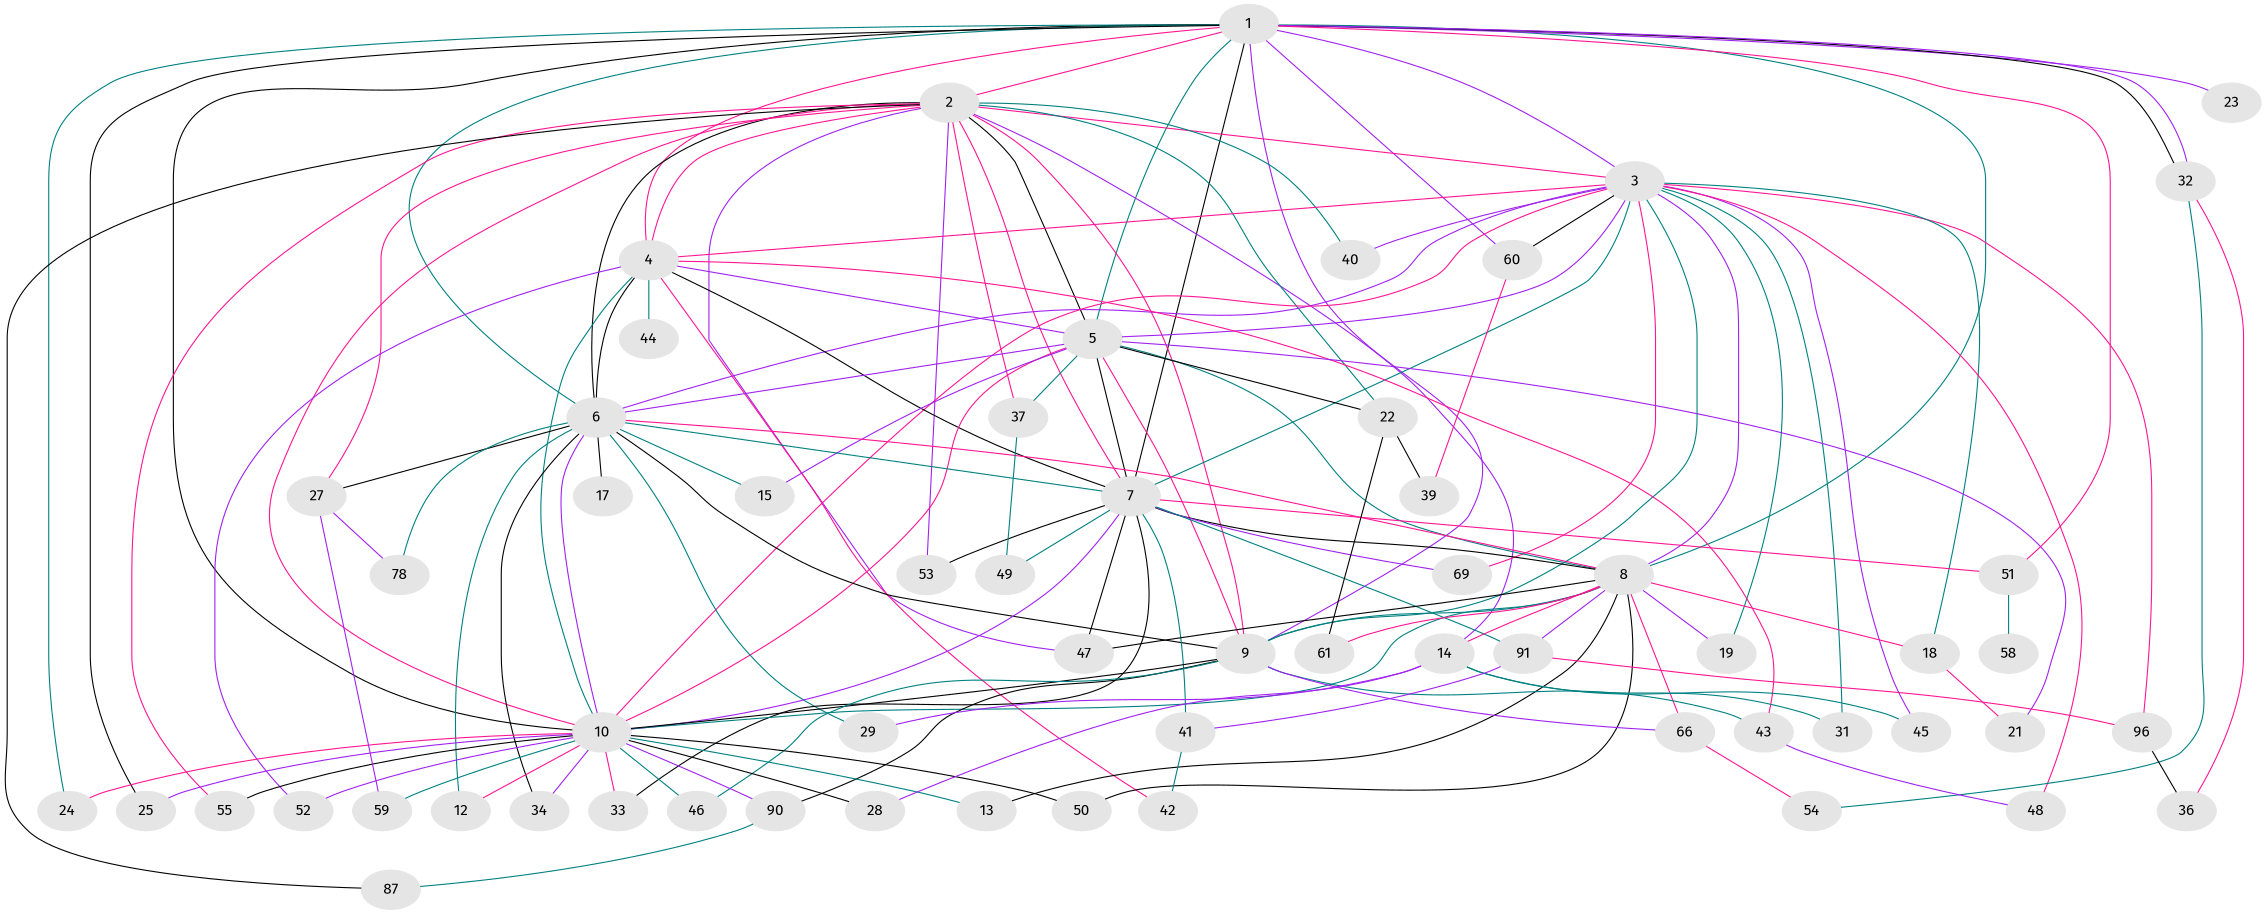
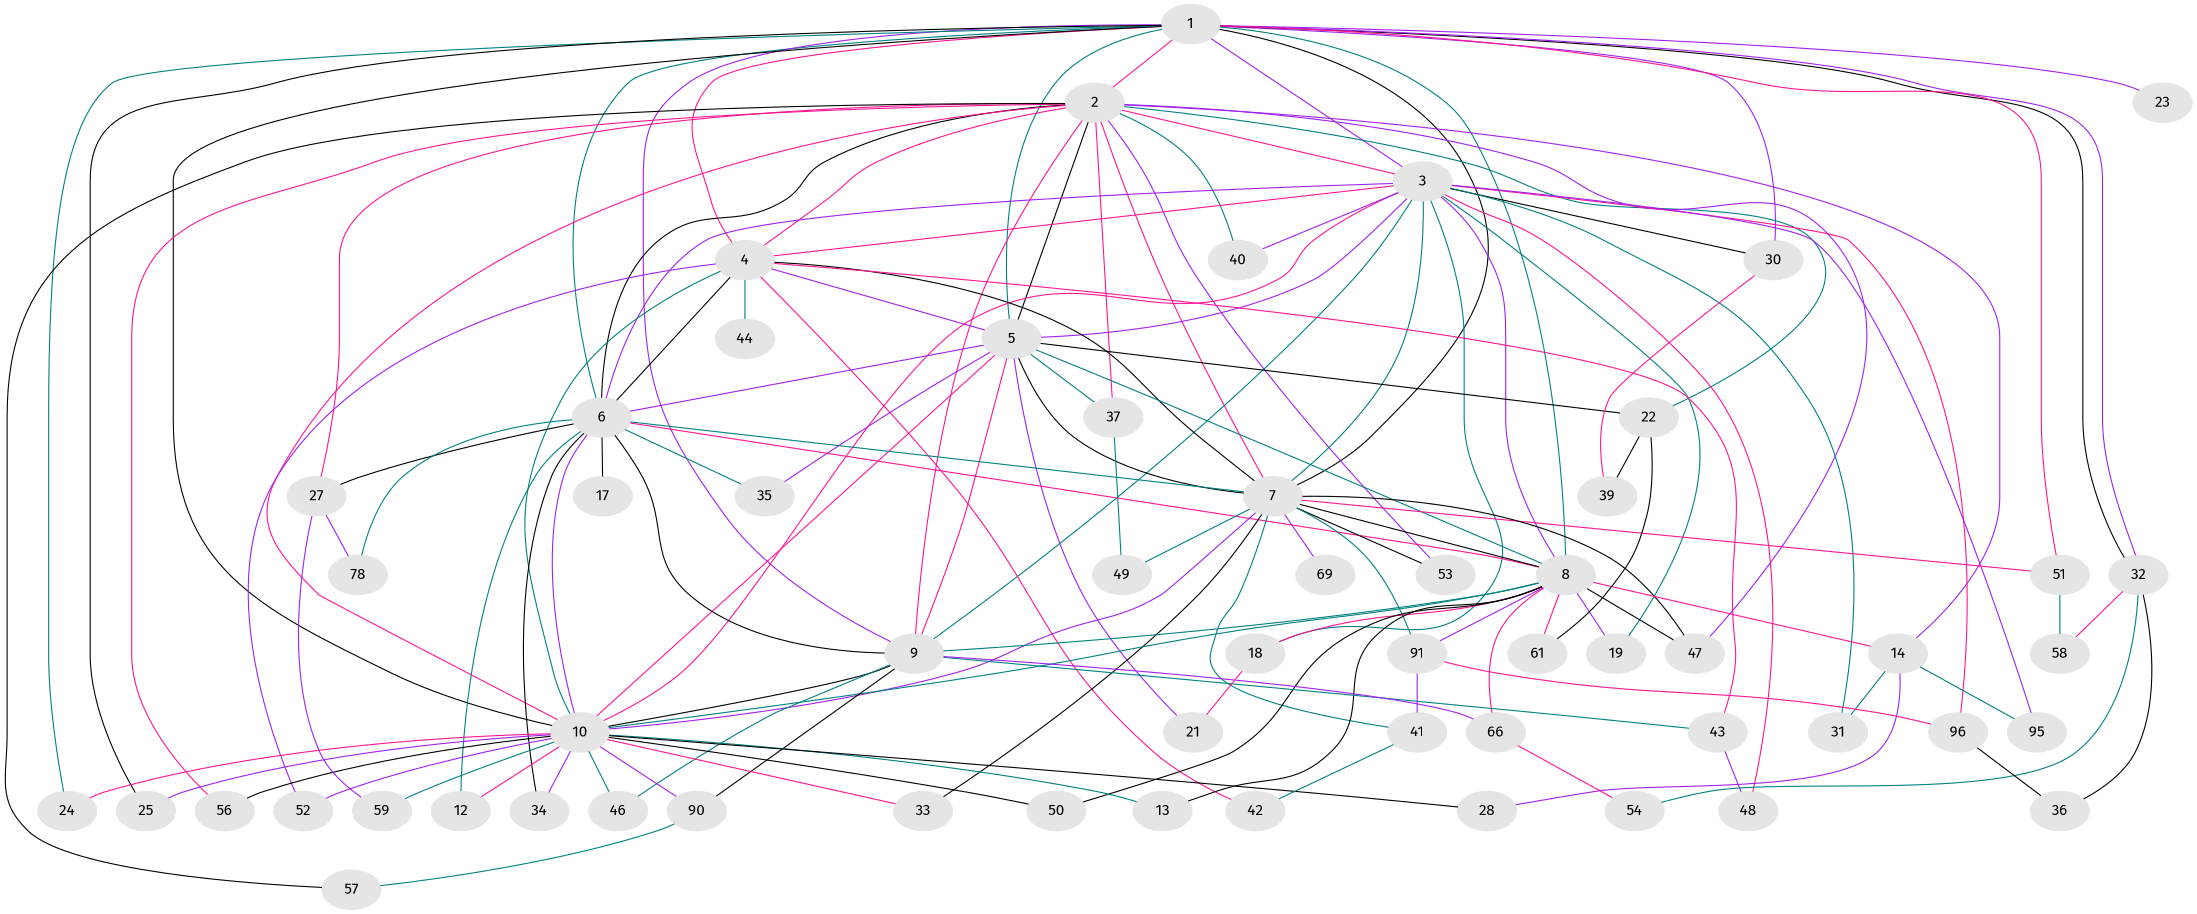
(1512, 260) -> (1773, 260)
(1654, 427) -> none
(765, 496) -> (765, 496)
(2244, 496) -> (2149, 709)
none -> (2099, 614)
(869, 732) -> none
(1921, 732) -> (2037, 732)
(225, 811) -> (225, 811)
(391, 890) -> (351, 890)
